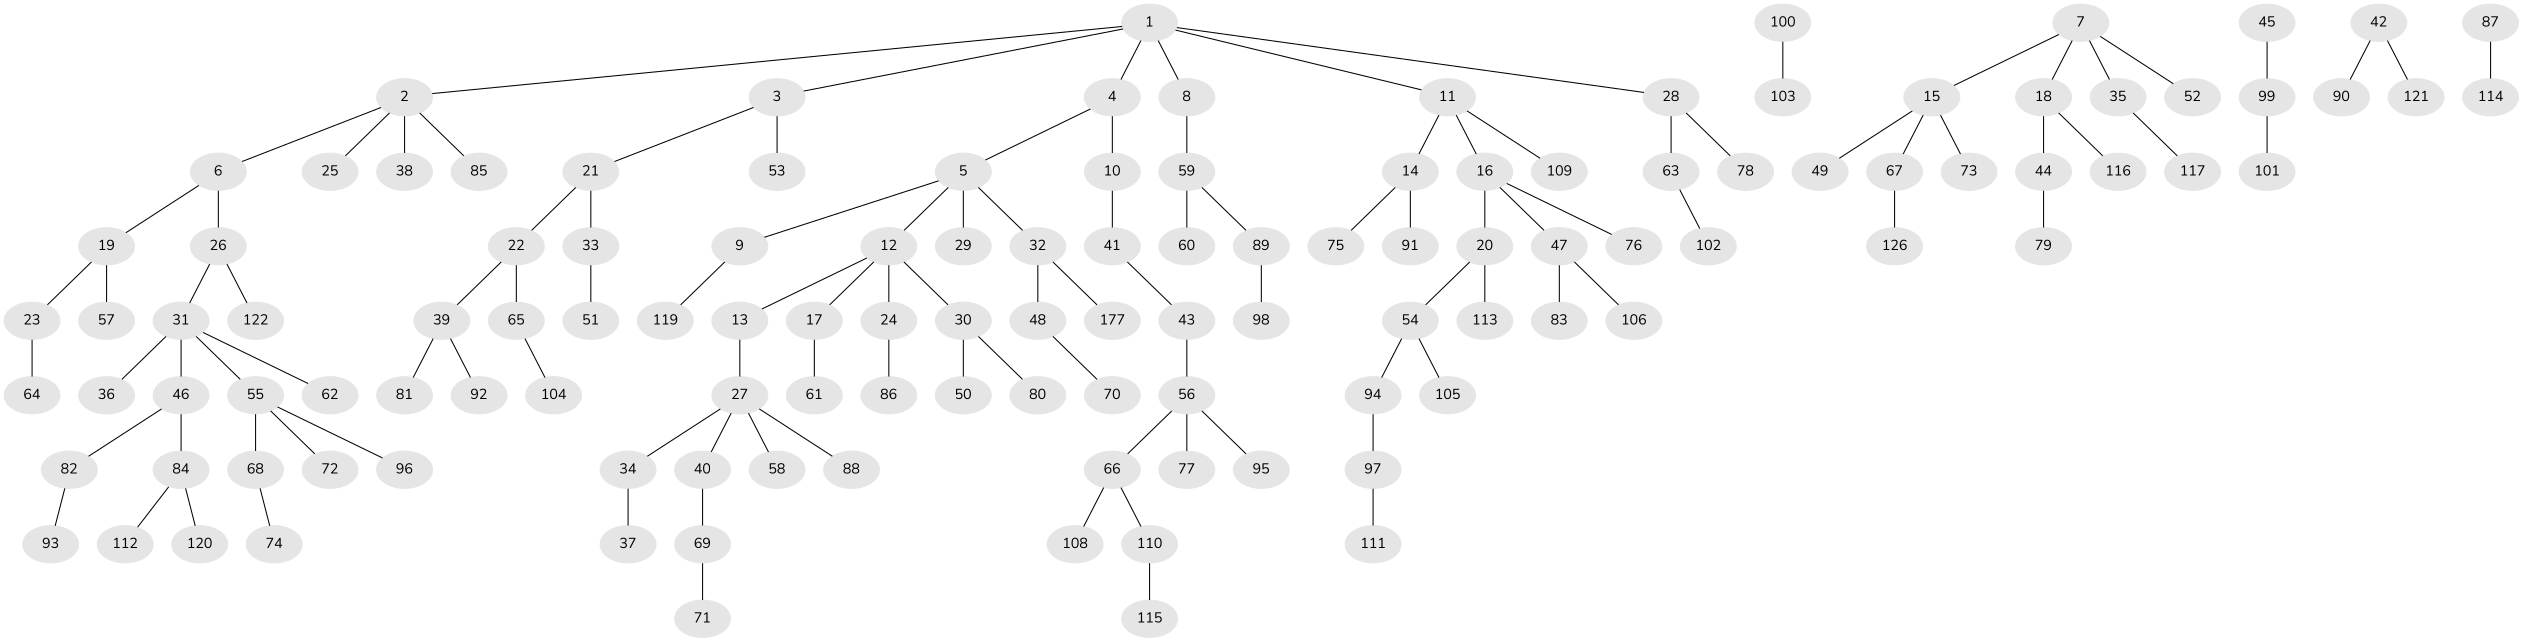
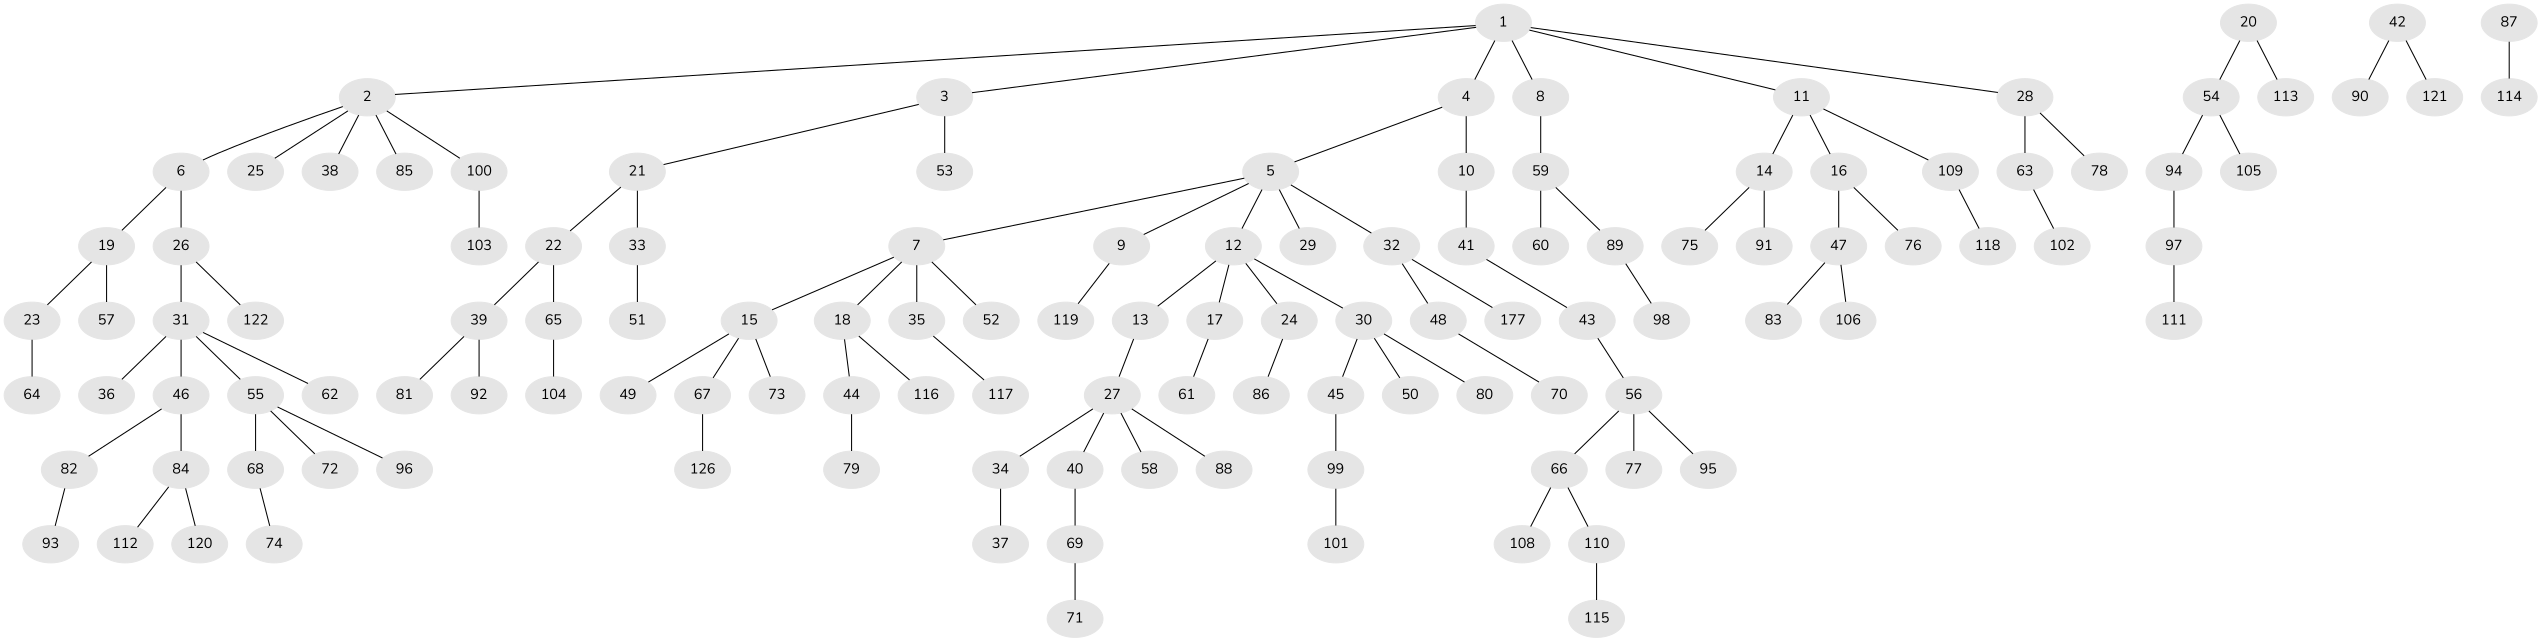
none -> (423, 135)
none -> (1094, 209)
(1485, 209) -> none
none -> (1988, 246)
none -> (1350, 358)
